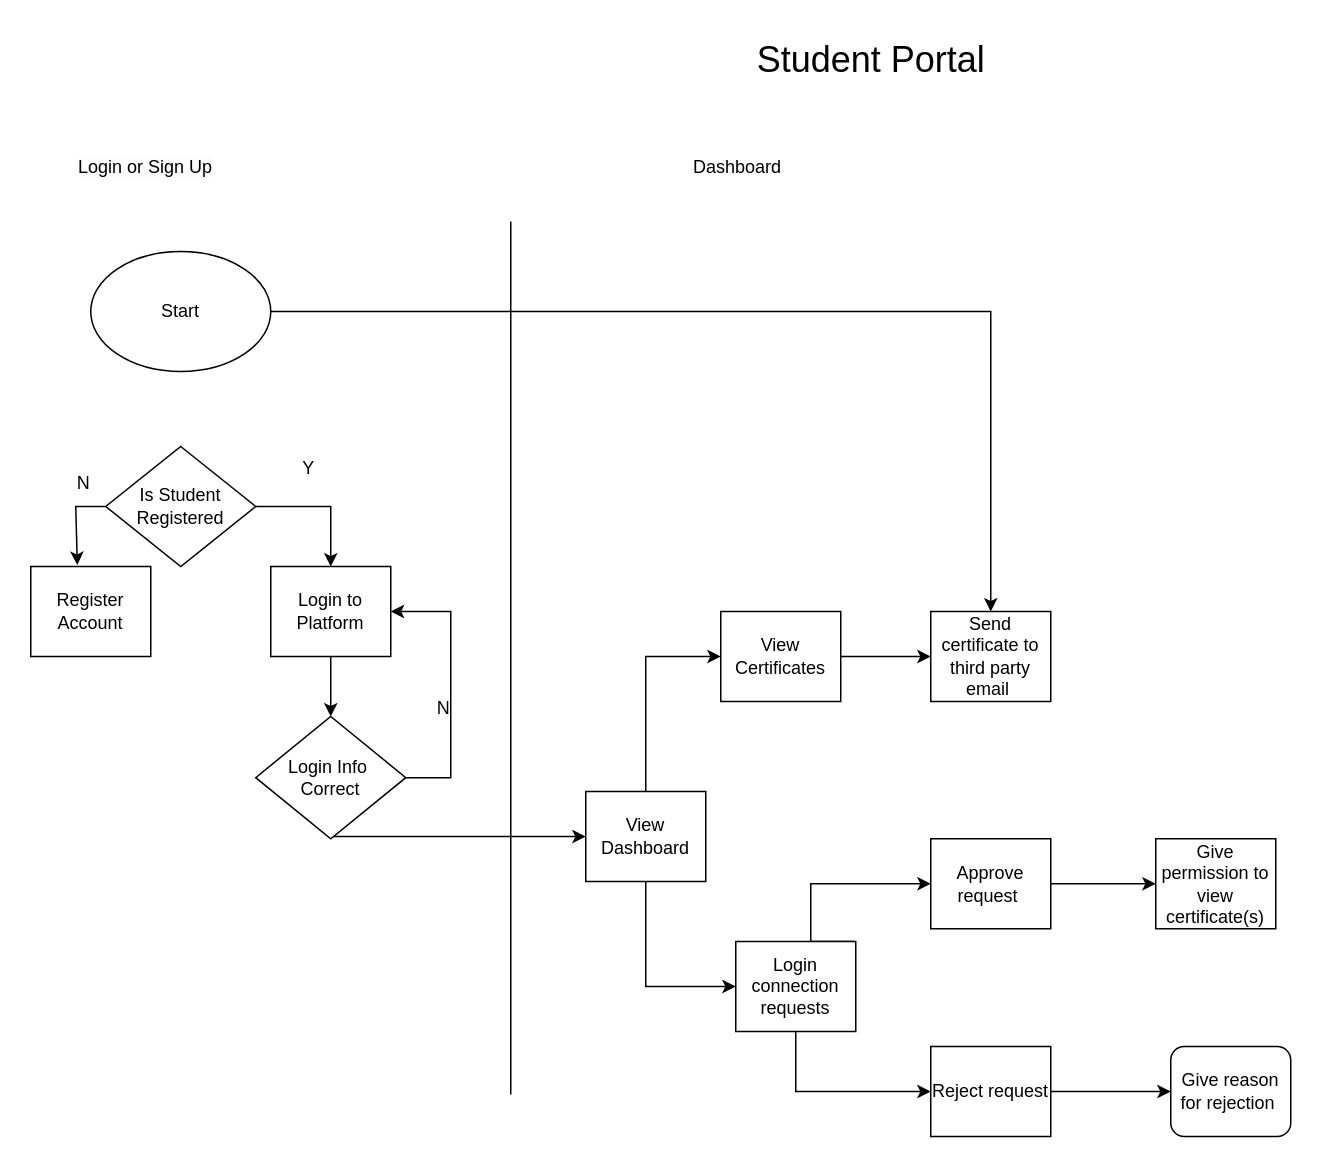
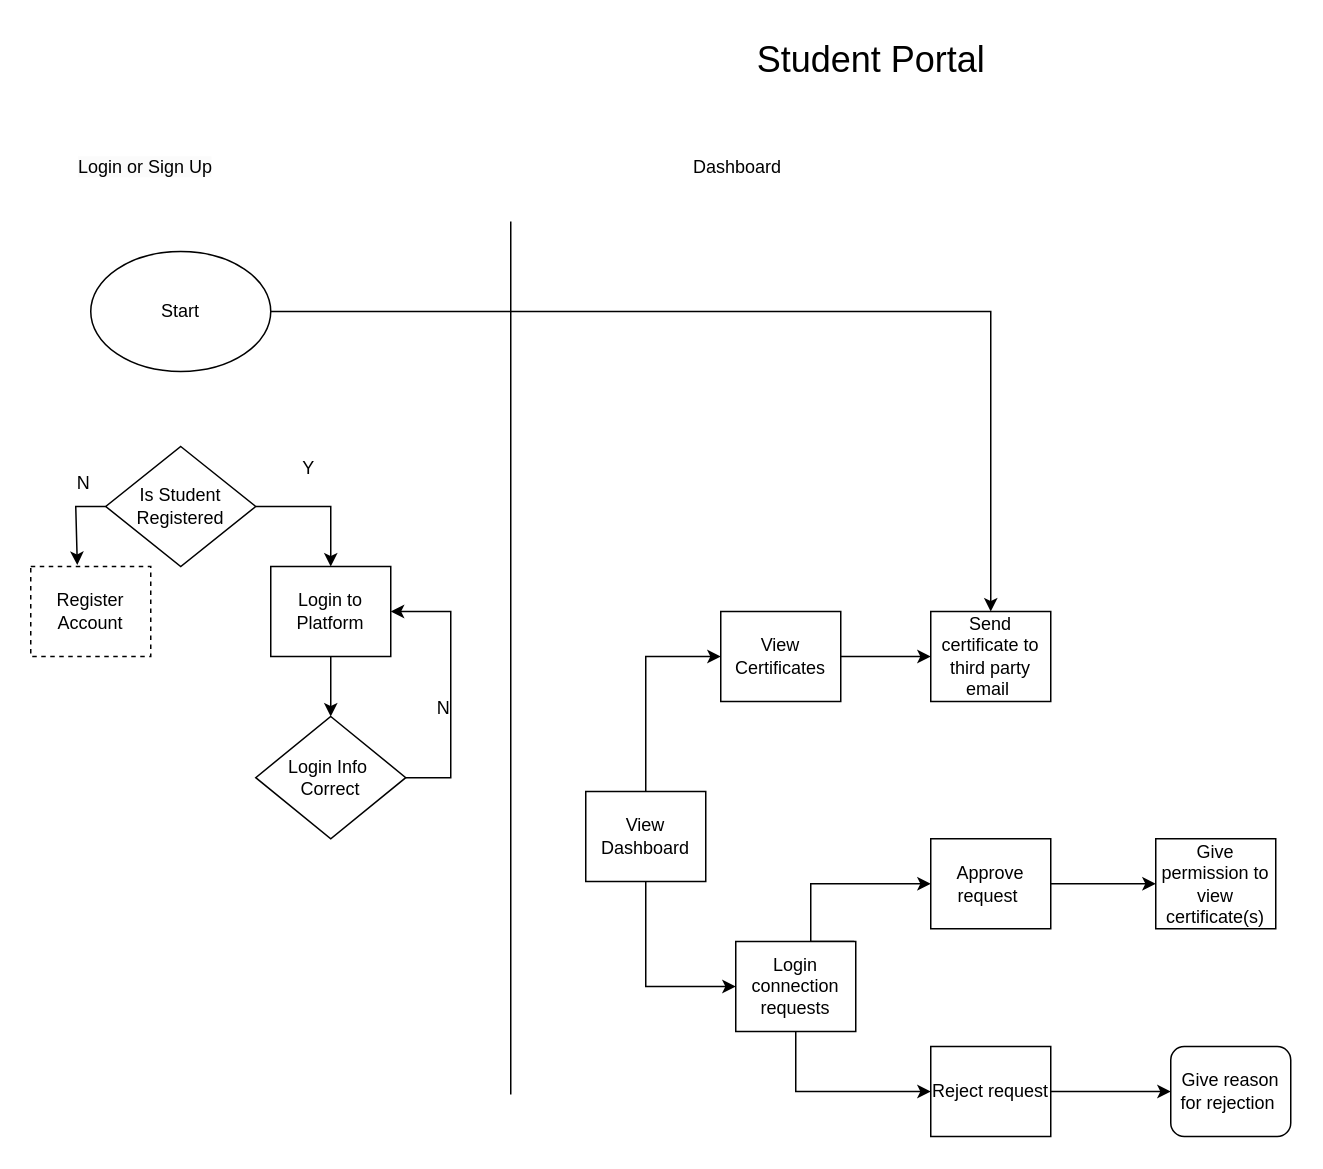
(91, 611) -> (91, 611)
(455, 836) -> none
